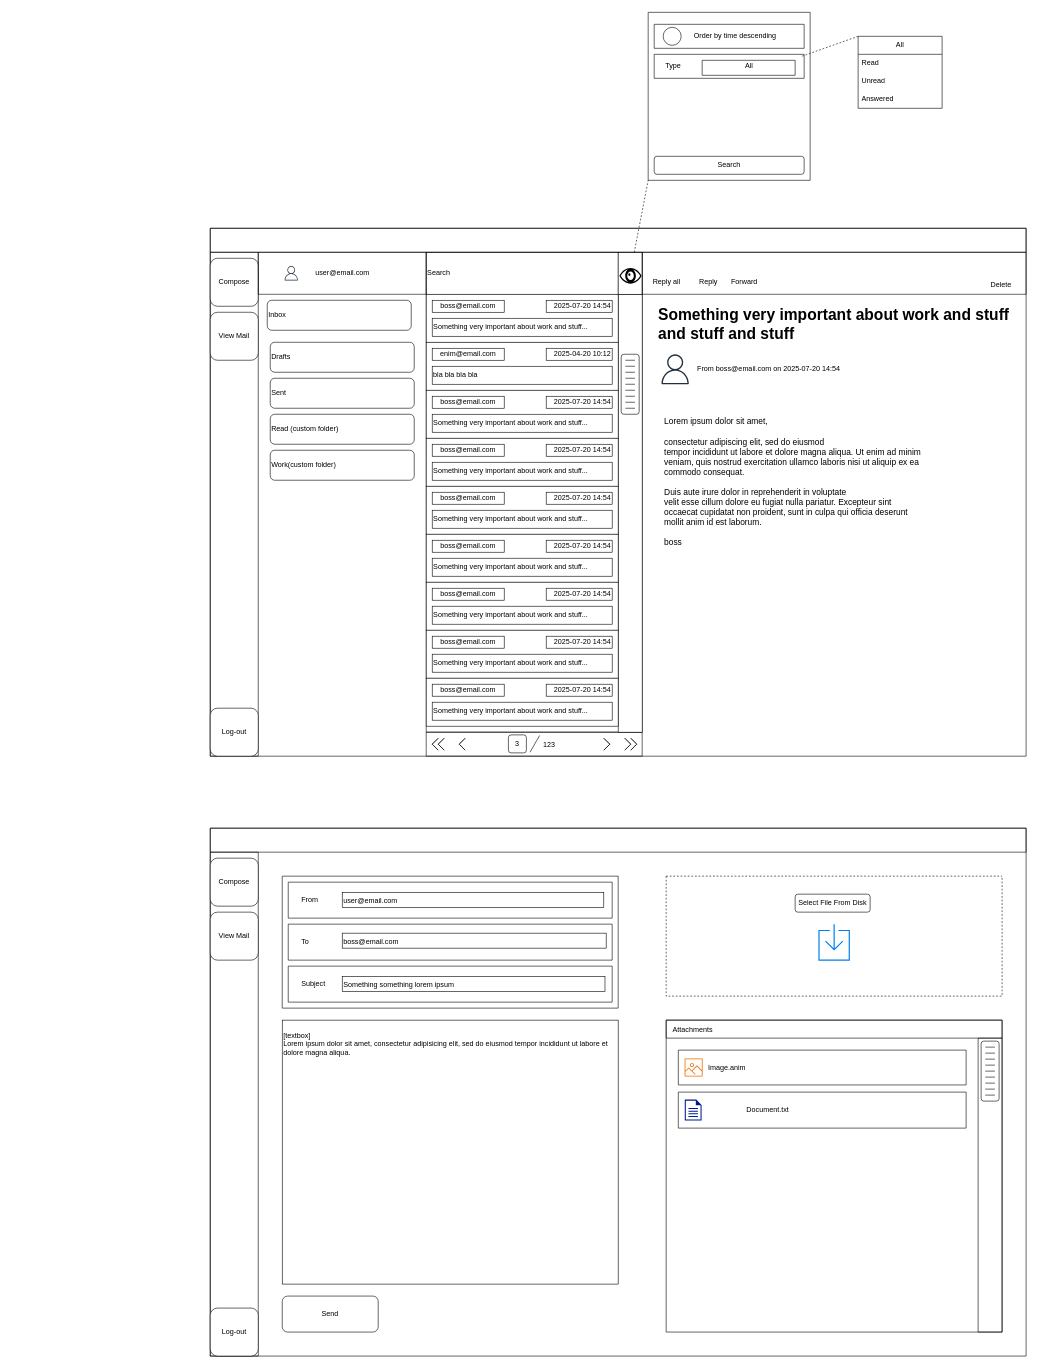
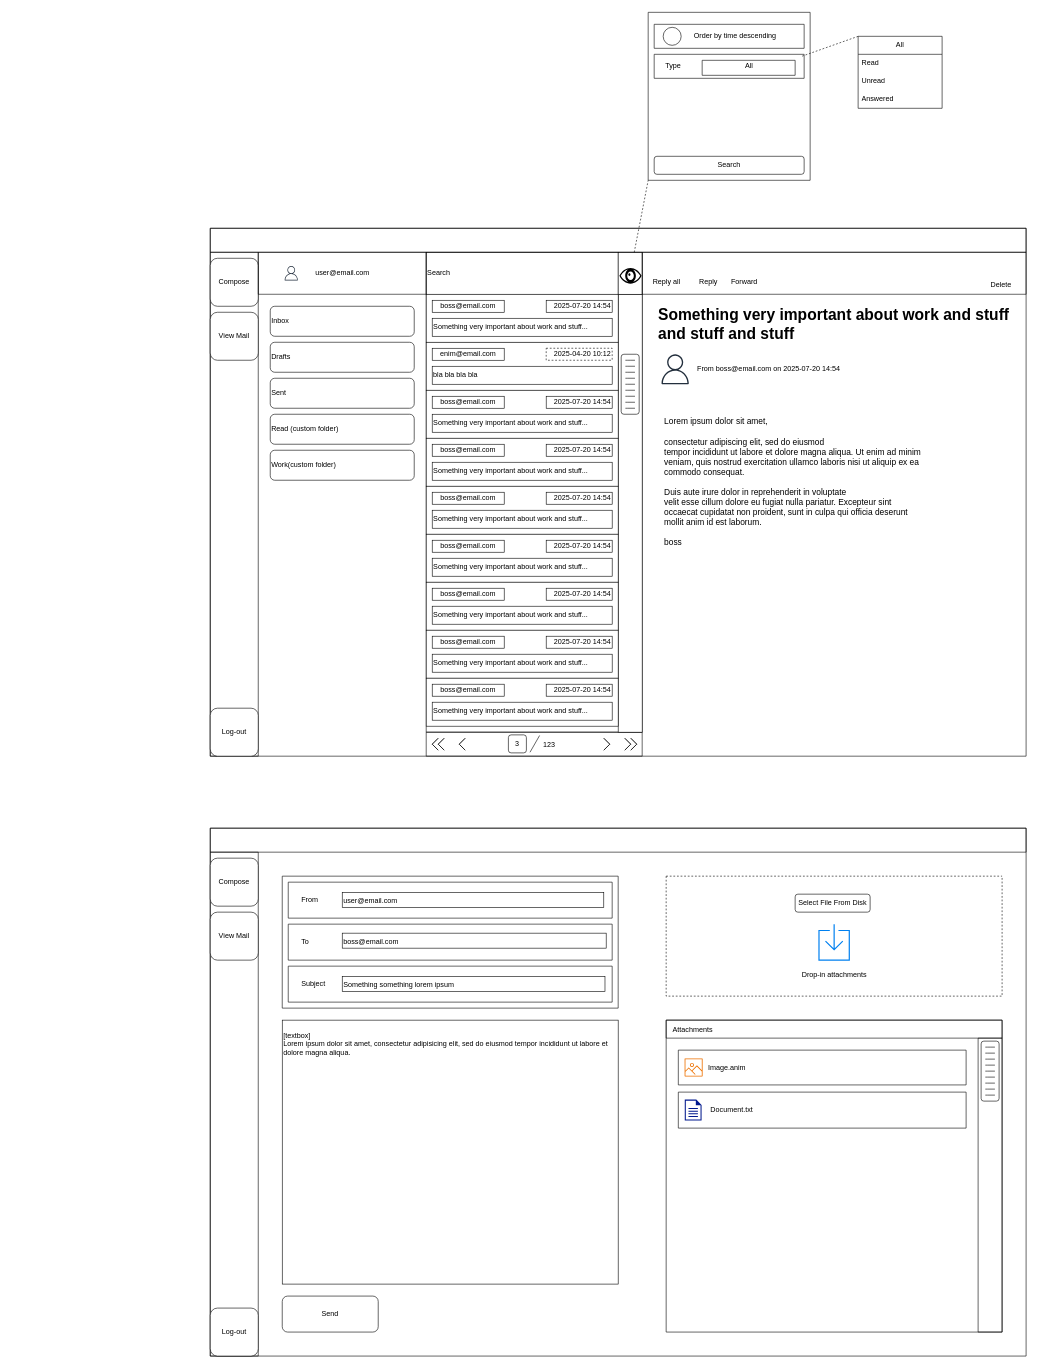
(339, 315) -> (342, 321)
(579, 354) -> (579, 354)
none -> (834, 975)
(768, 1110) -> (732, 1110)
